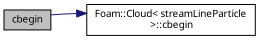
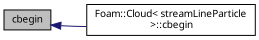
(64, 14) -> (74, 26)
